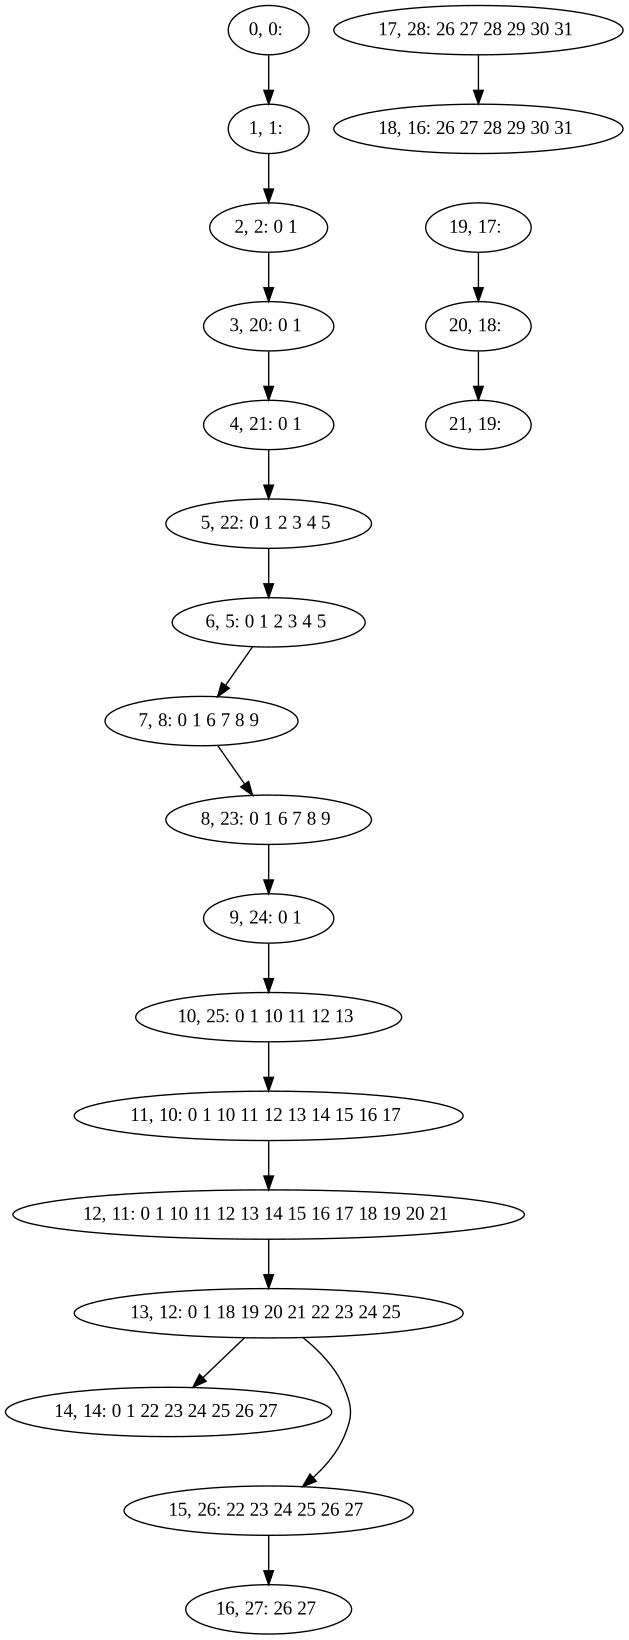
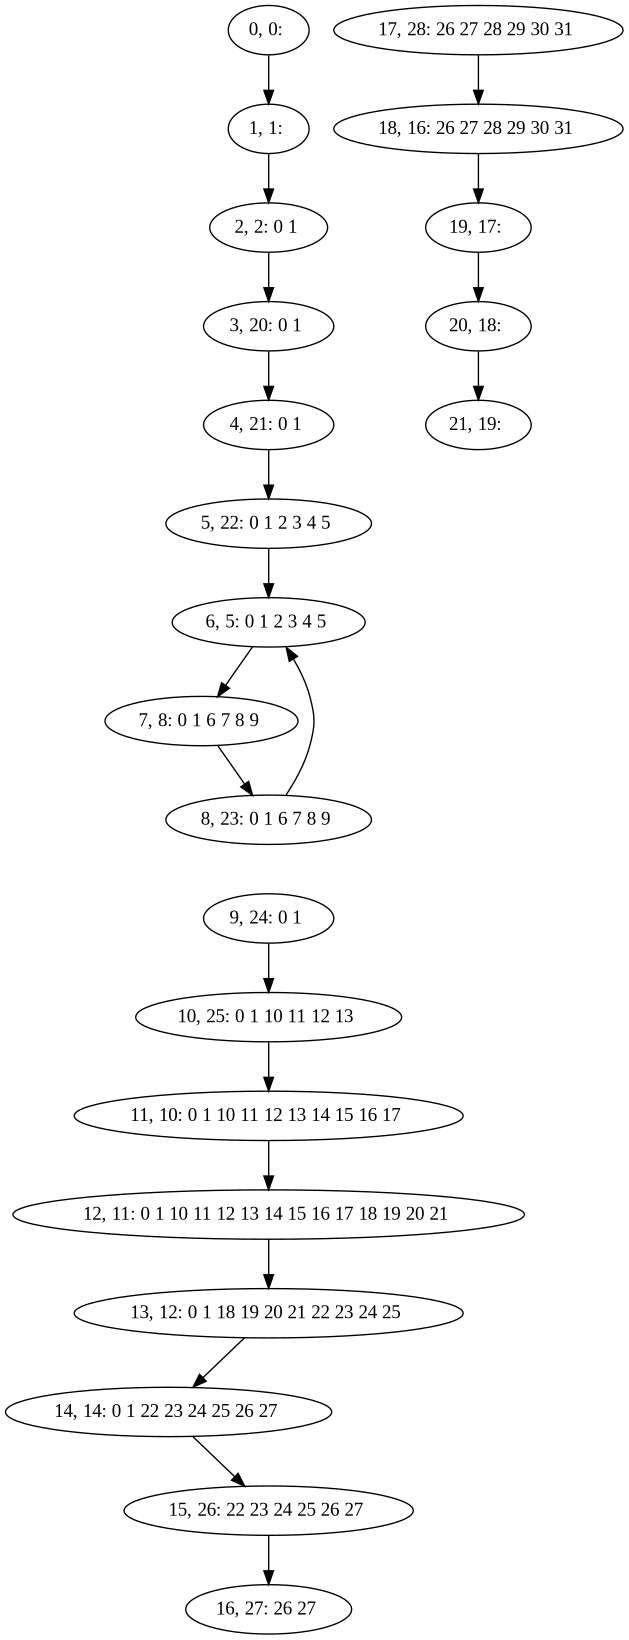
none -> (478, 171)
(269, 862) -> (314, 728)
(350, 1405) -> (214, 1457)
